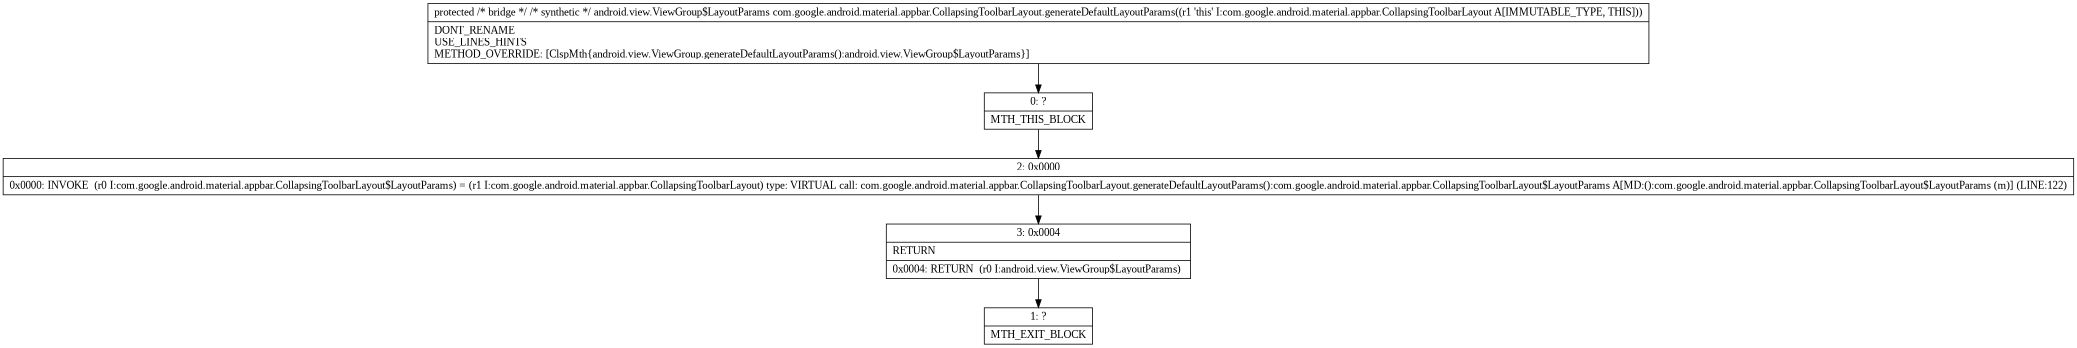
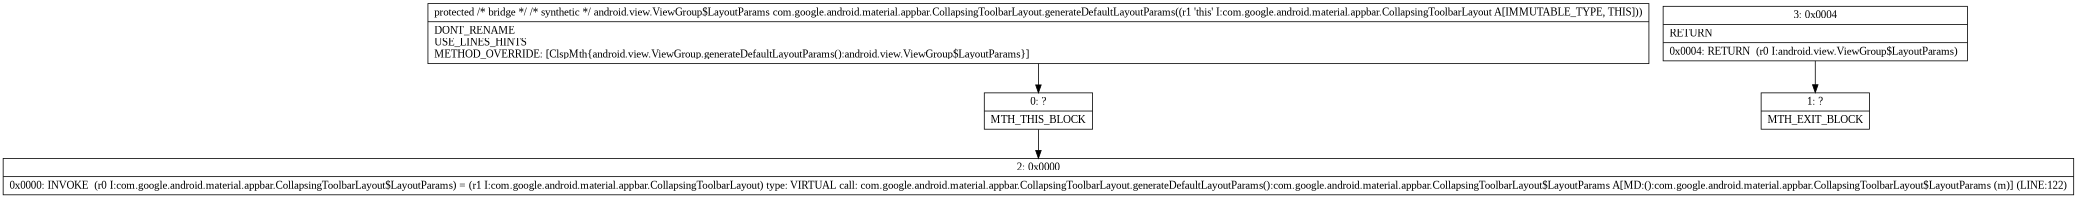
(1038, 205) -> none
